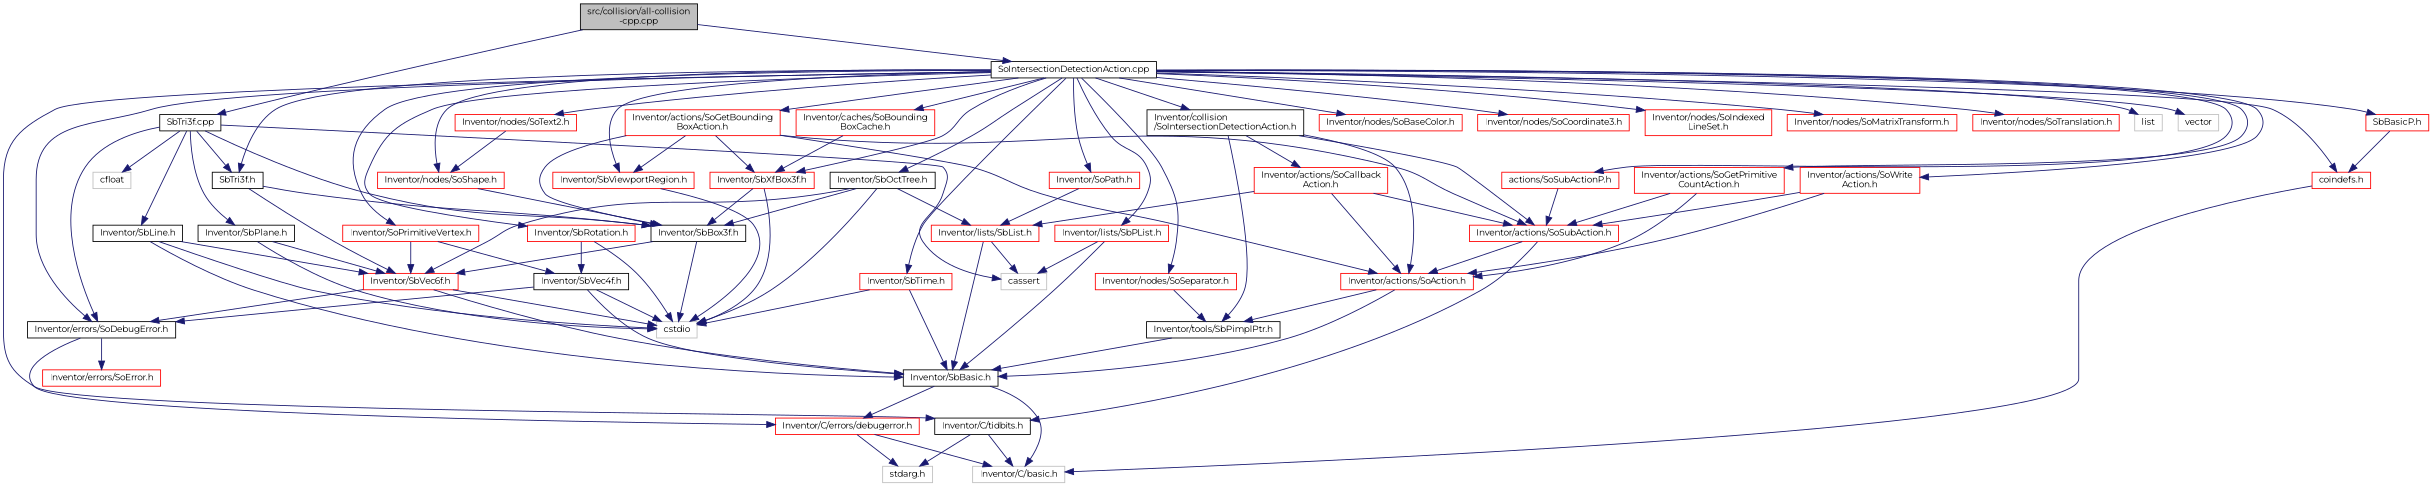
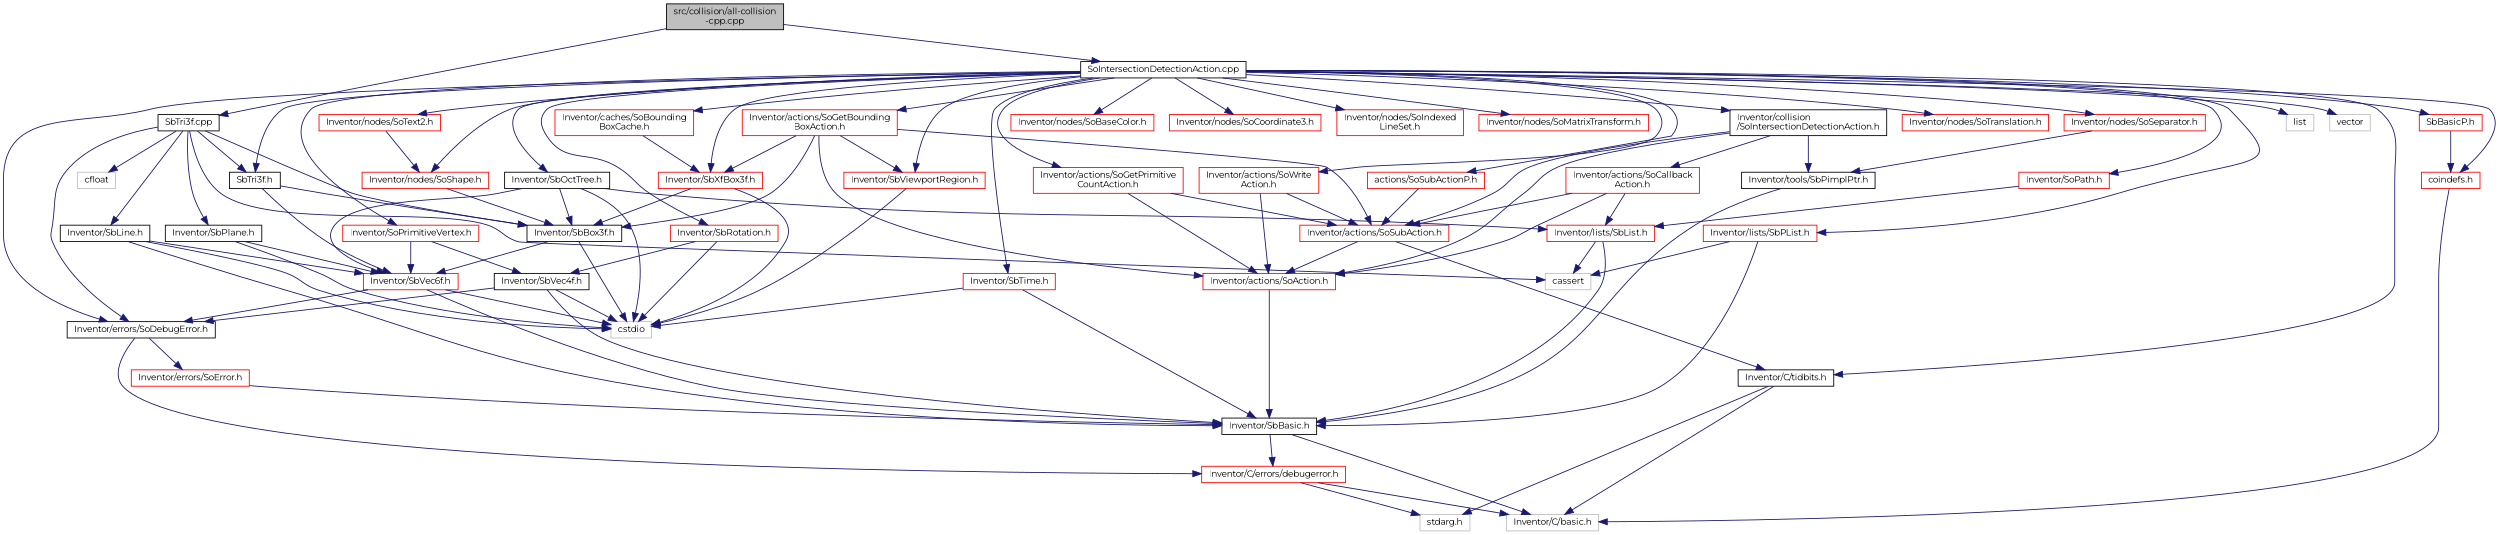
(1314, 305) -> none
none -> (731, 412)
